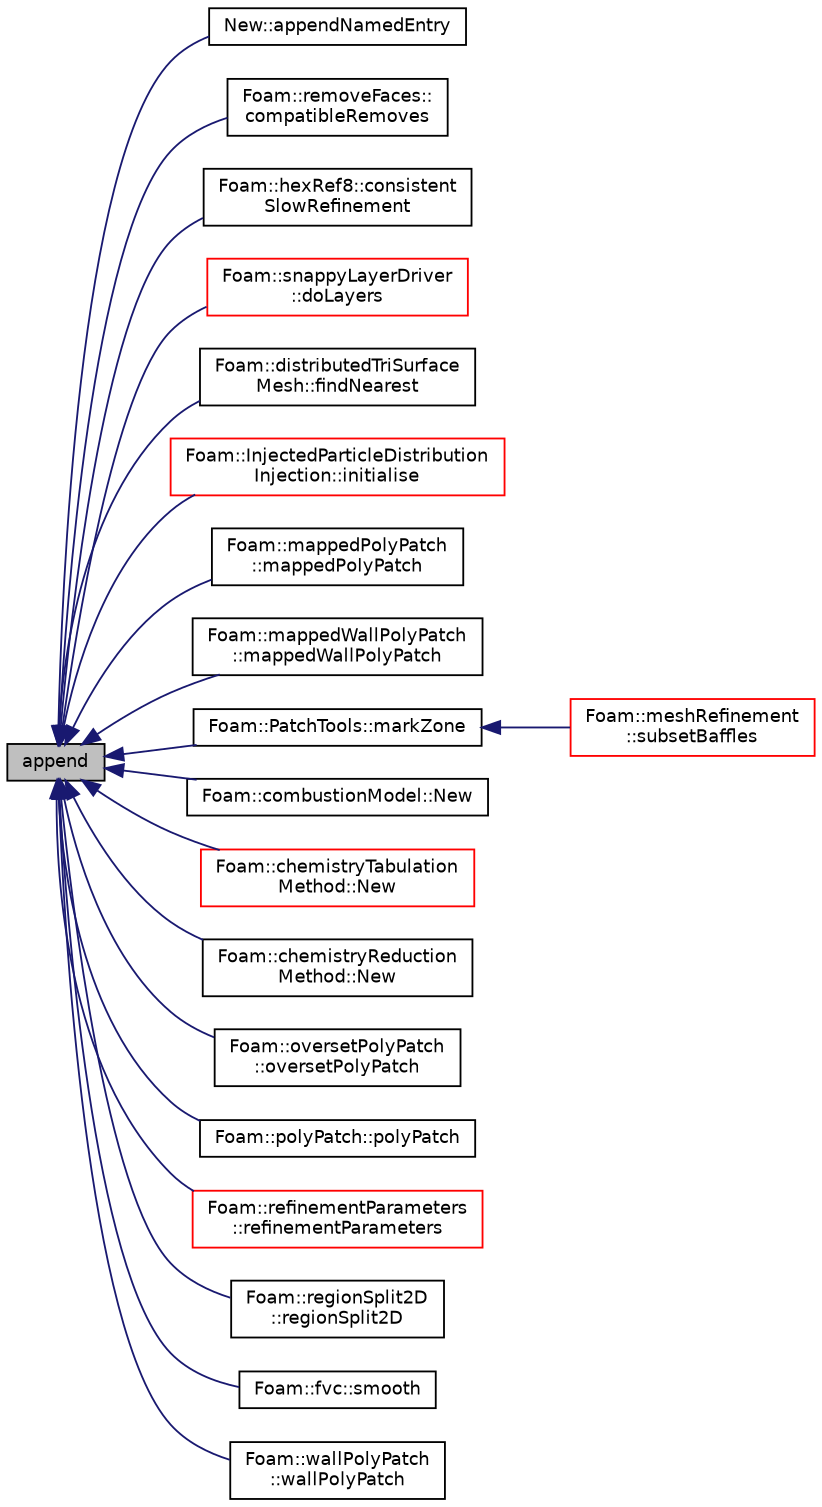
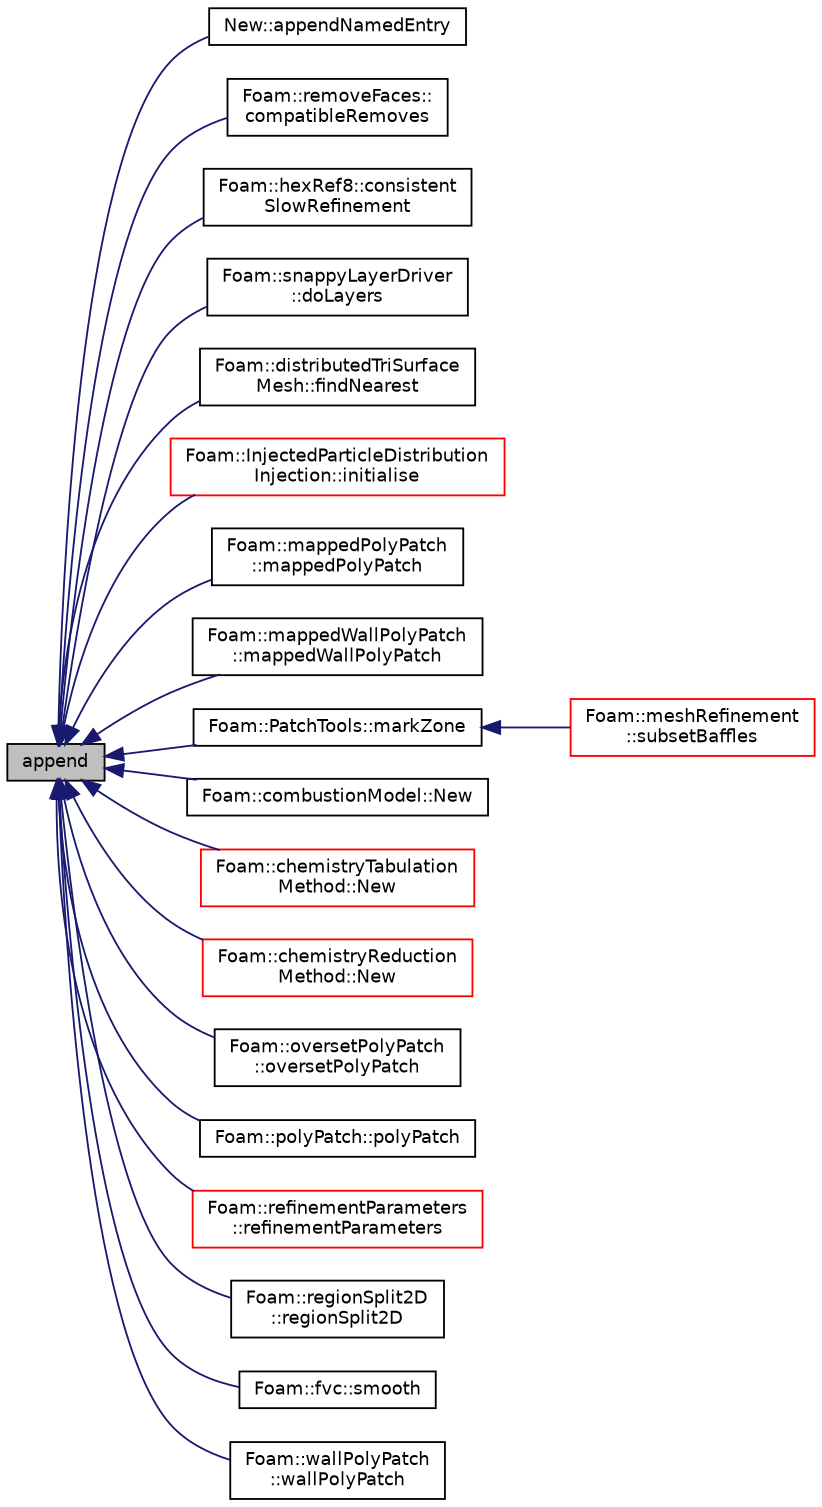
(338, 287) -> (338, 287)
(338, 968) -> (338, 968)
